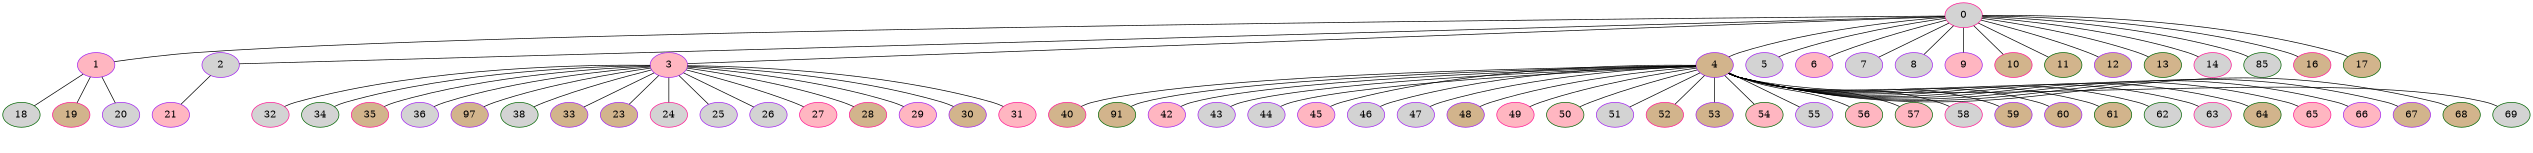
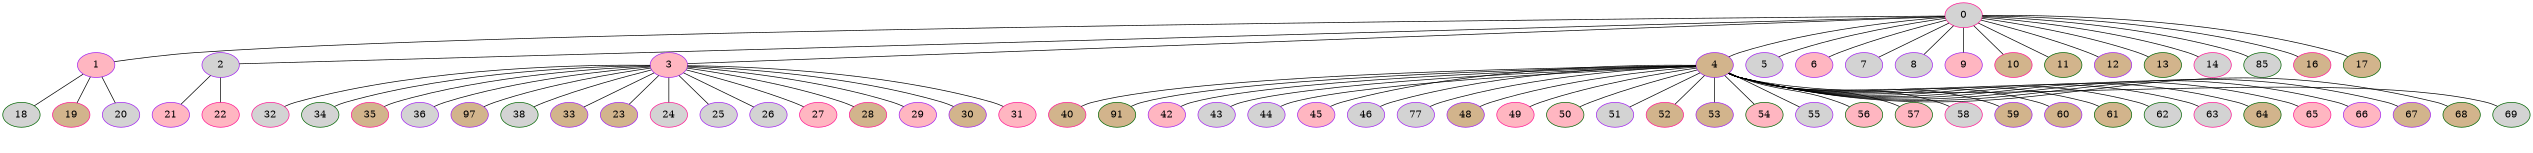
none -> (221, 115)
(1416, 115) -> (1416, 115)
